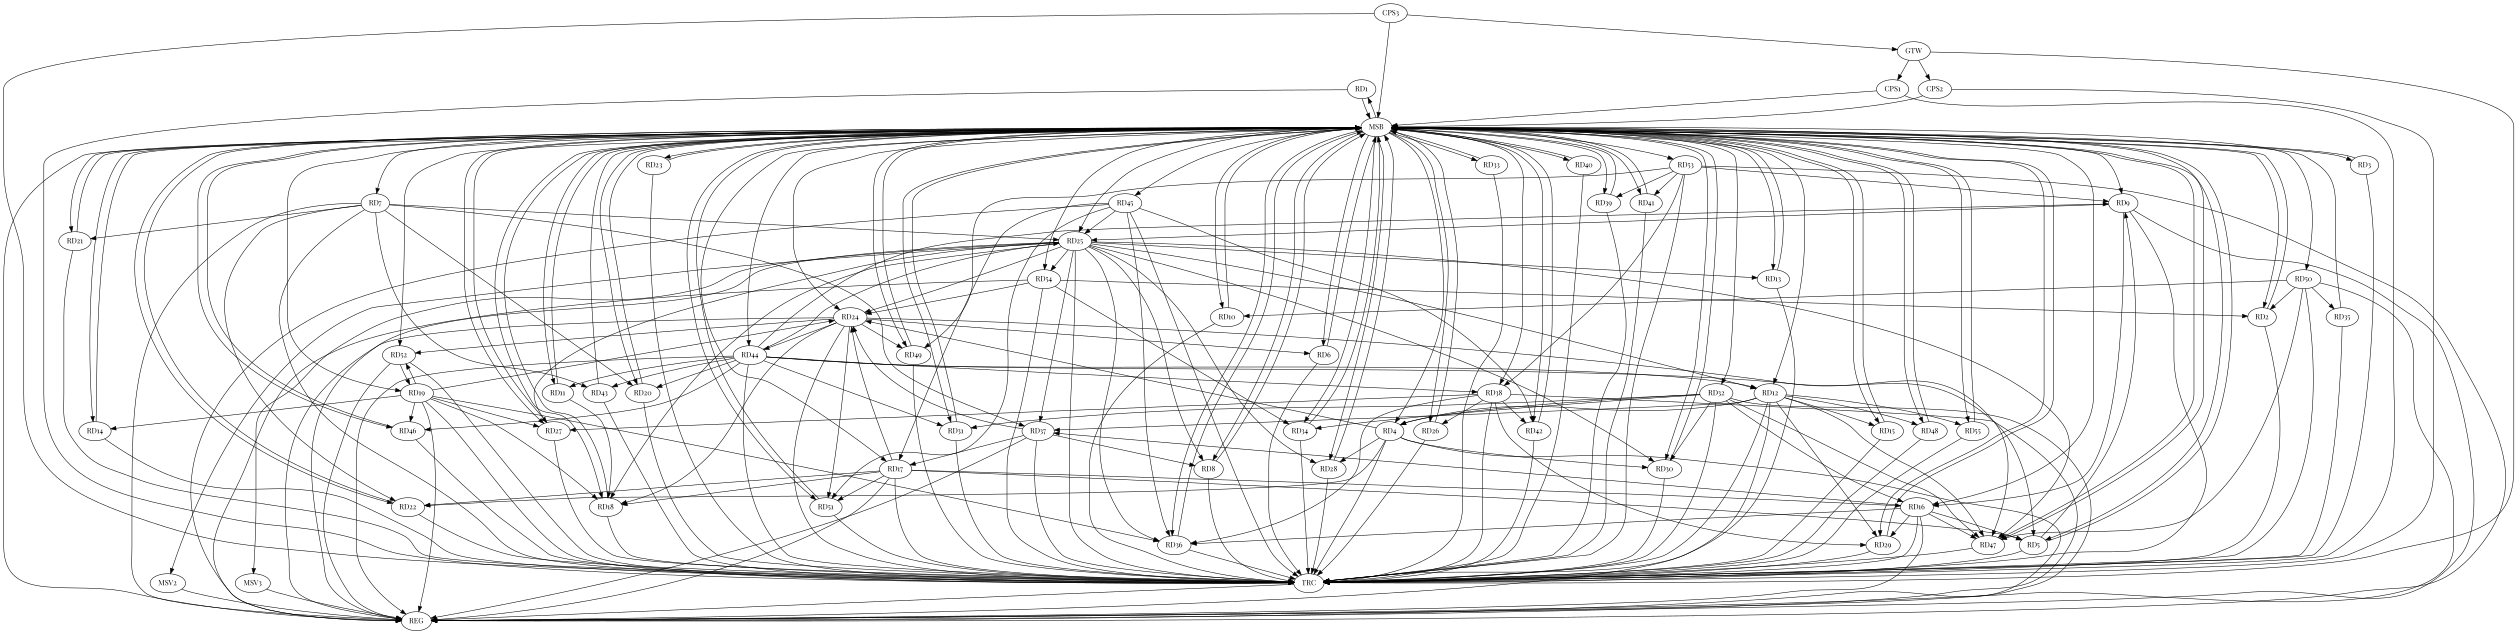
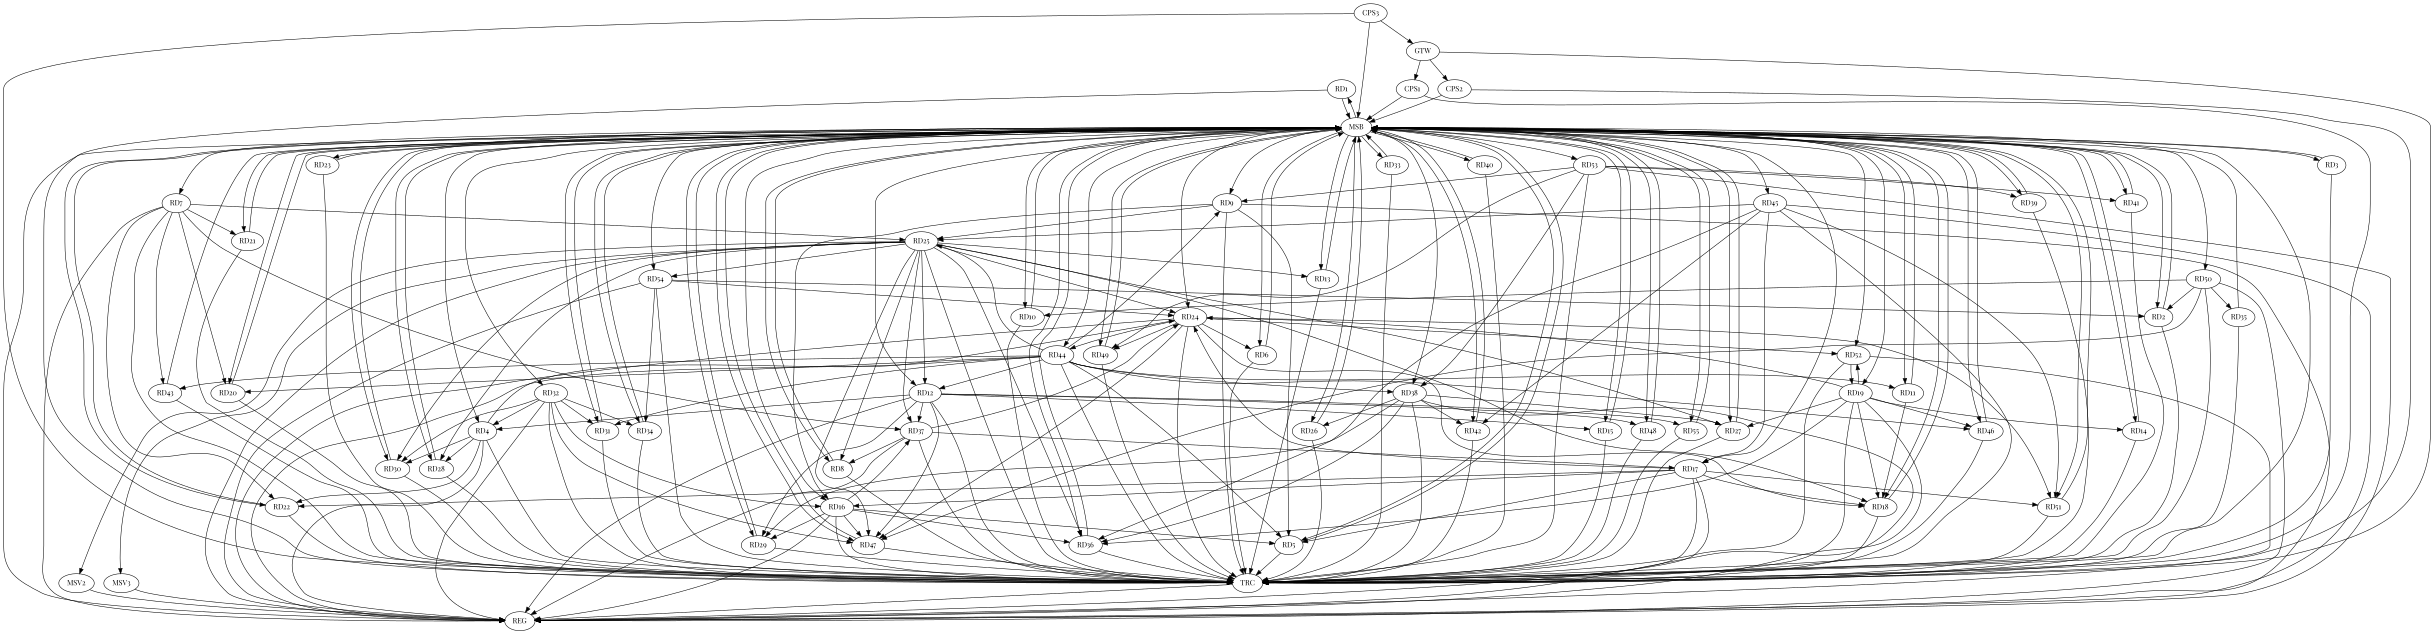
(1206, 144) -> (2307, 396)
(2128, 390) -> (1291, 359)
